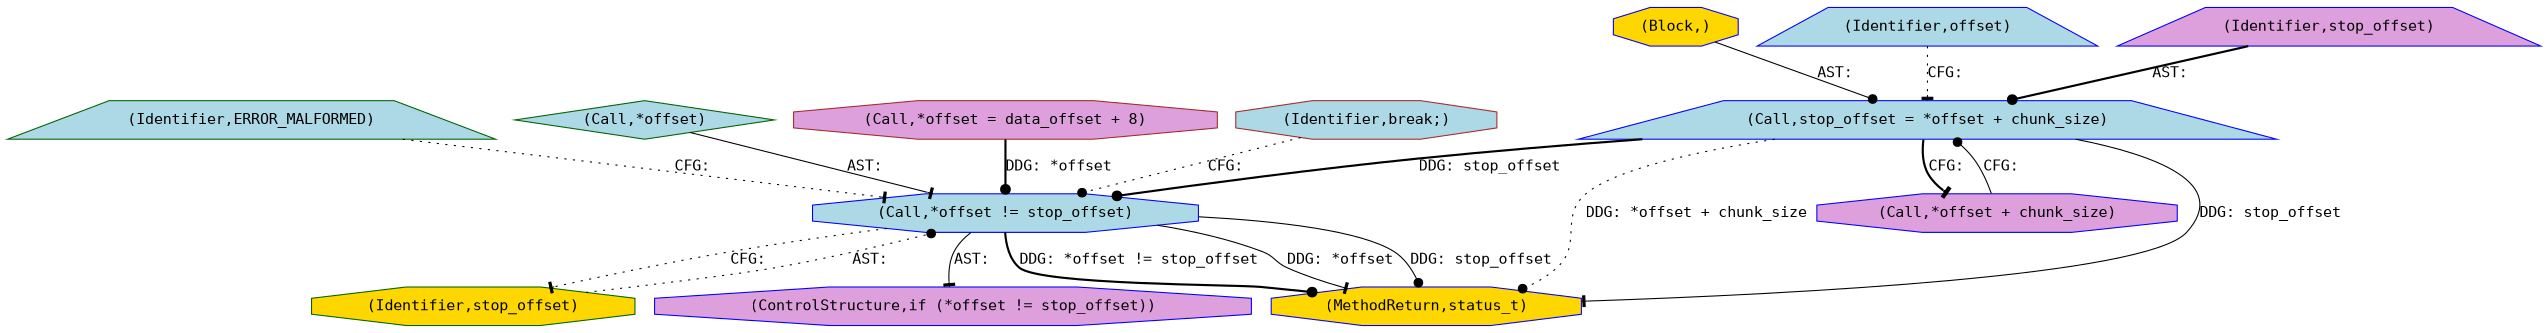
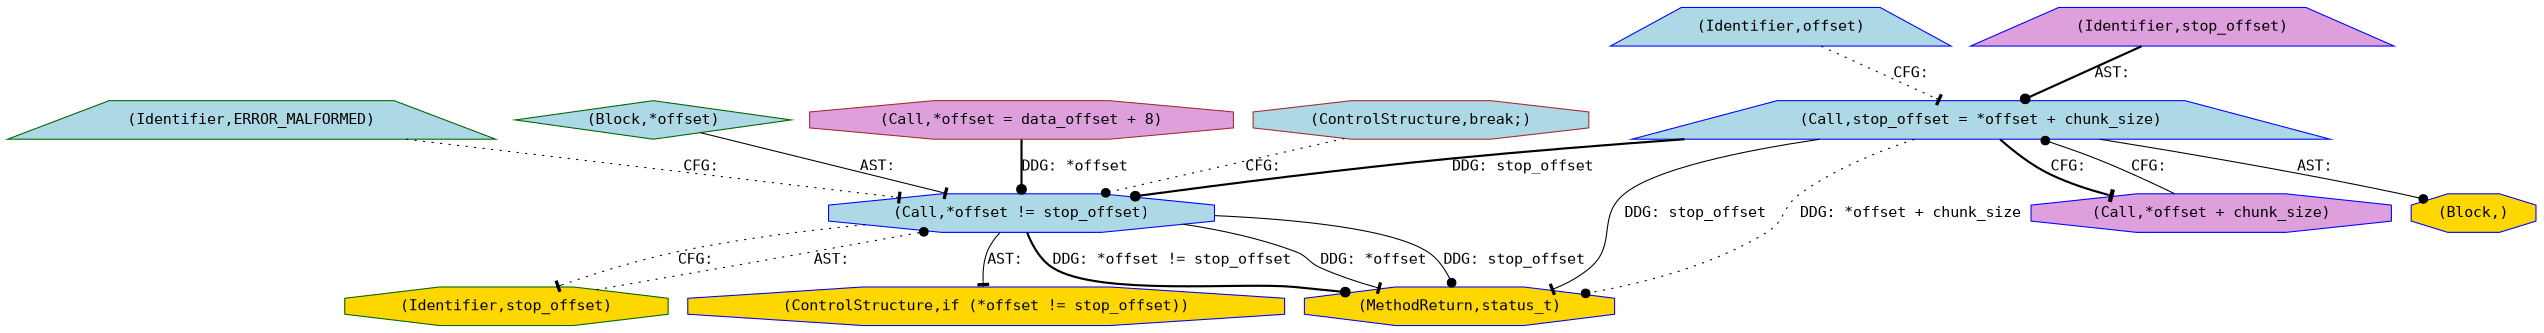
(1792, 70) -> (2260, 166)
(645, 120) -> (653, 120)
(1366, 120) -> (1421, 120)
(953, 306) -> (986, 306)
